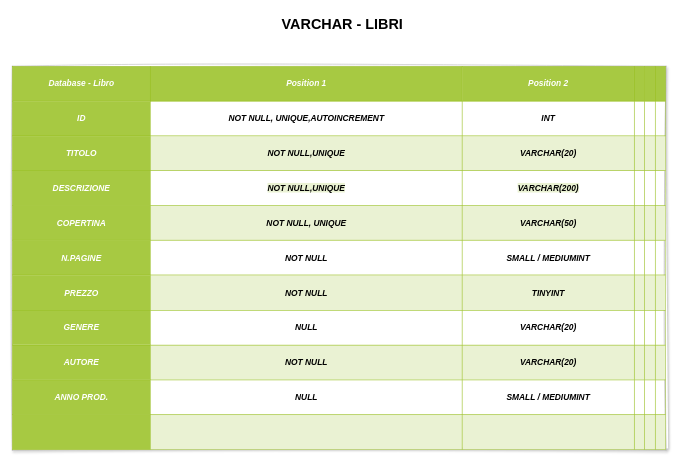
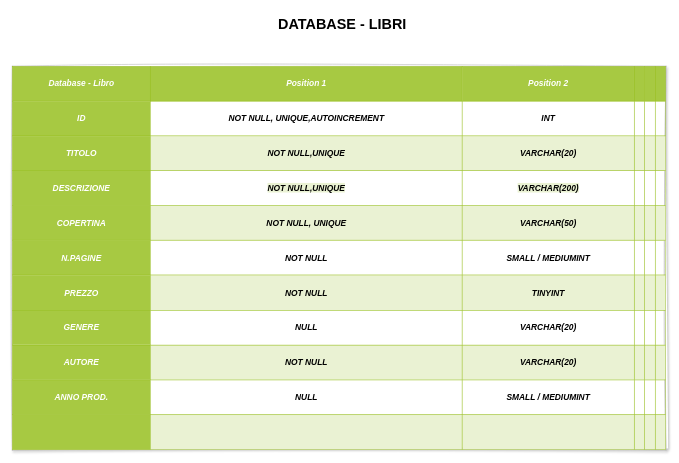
(343, 24) -> (343, 24)
